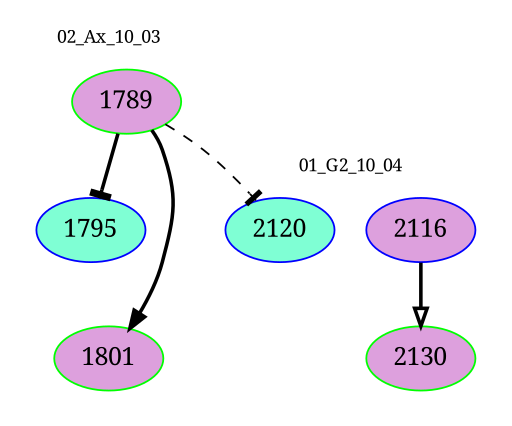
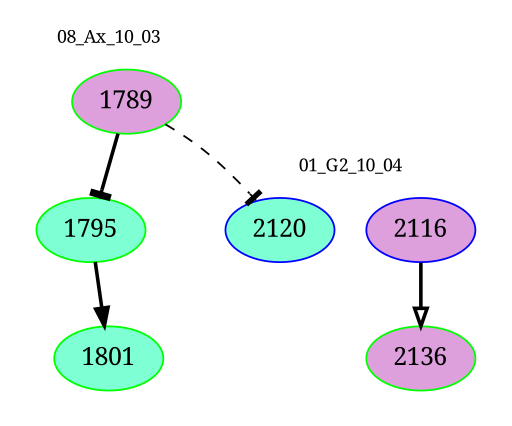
(109, 38) -> (109, 38)
(171, 223) -> (99, 285)
(91, 230) -> (91, 230)
(109, 358) -> (109, 358)
(421, 358) -> (421, 358)
